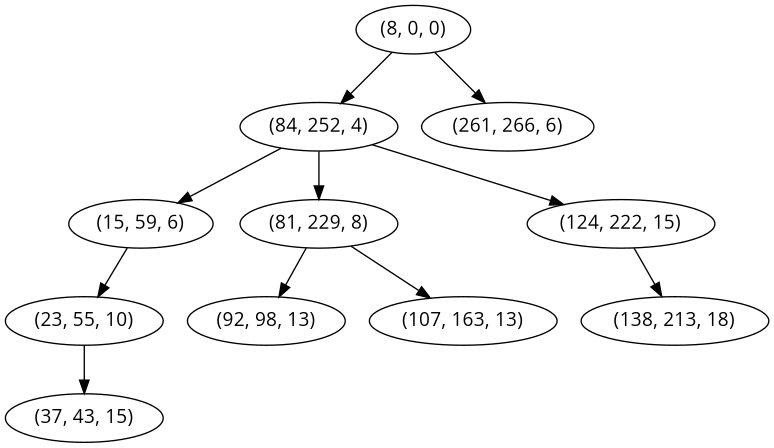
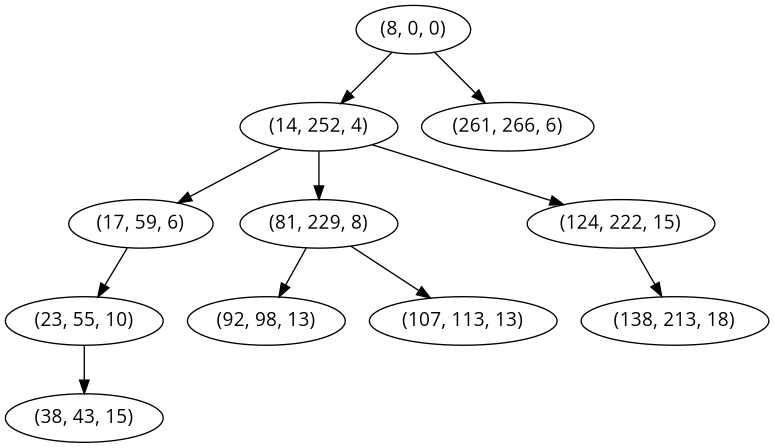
(319, 127) -> (319, 127)
(141, 224) -> (141, 224)
(463, 321) -> (463, 321)
(84, 418) -> (84, 418)
